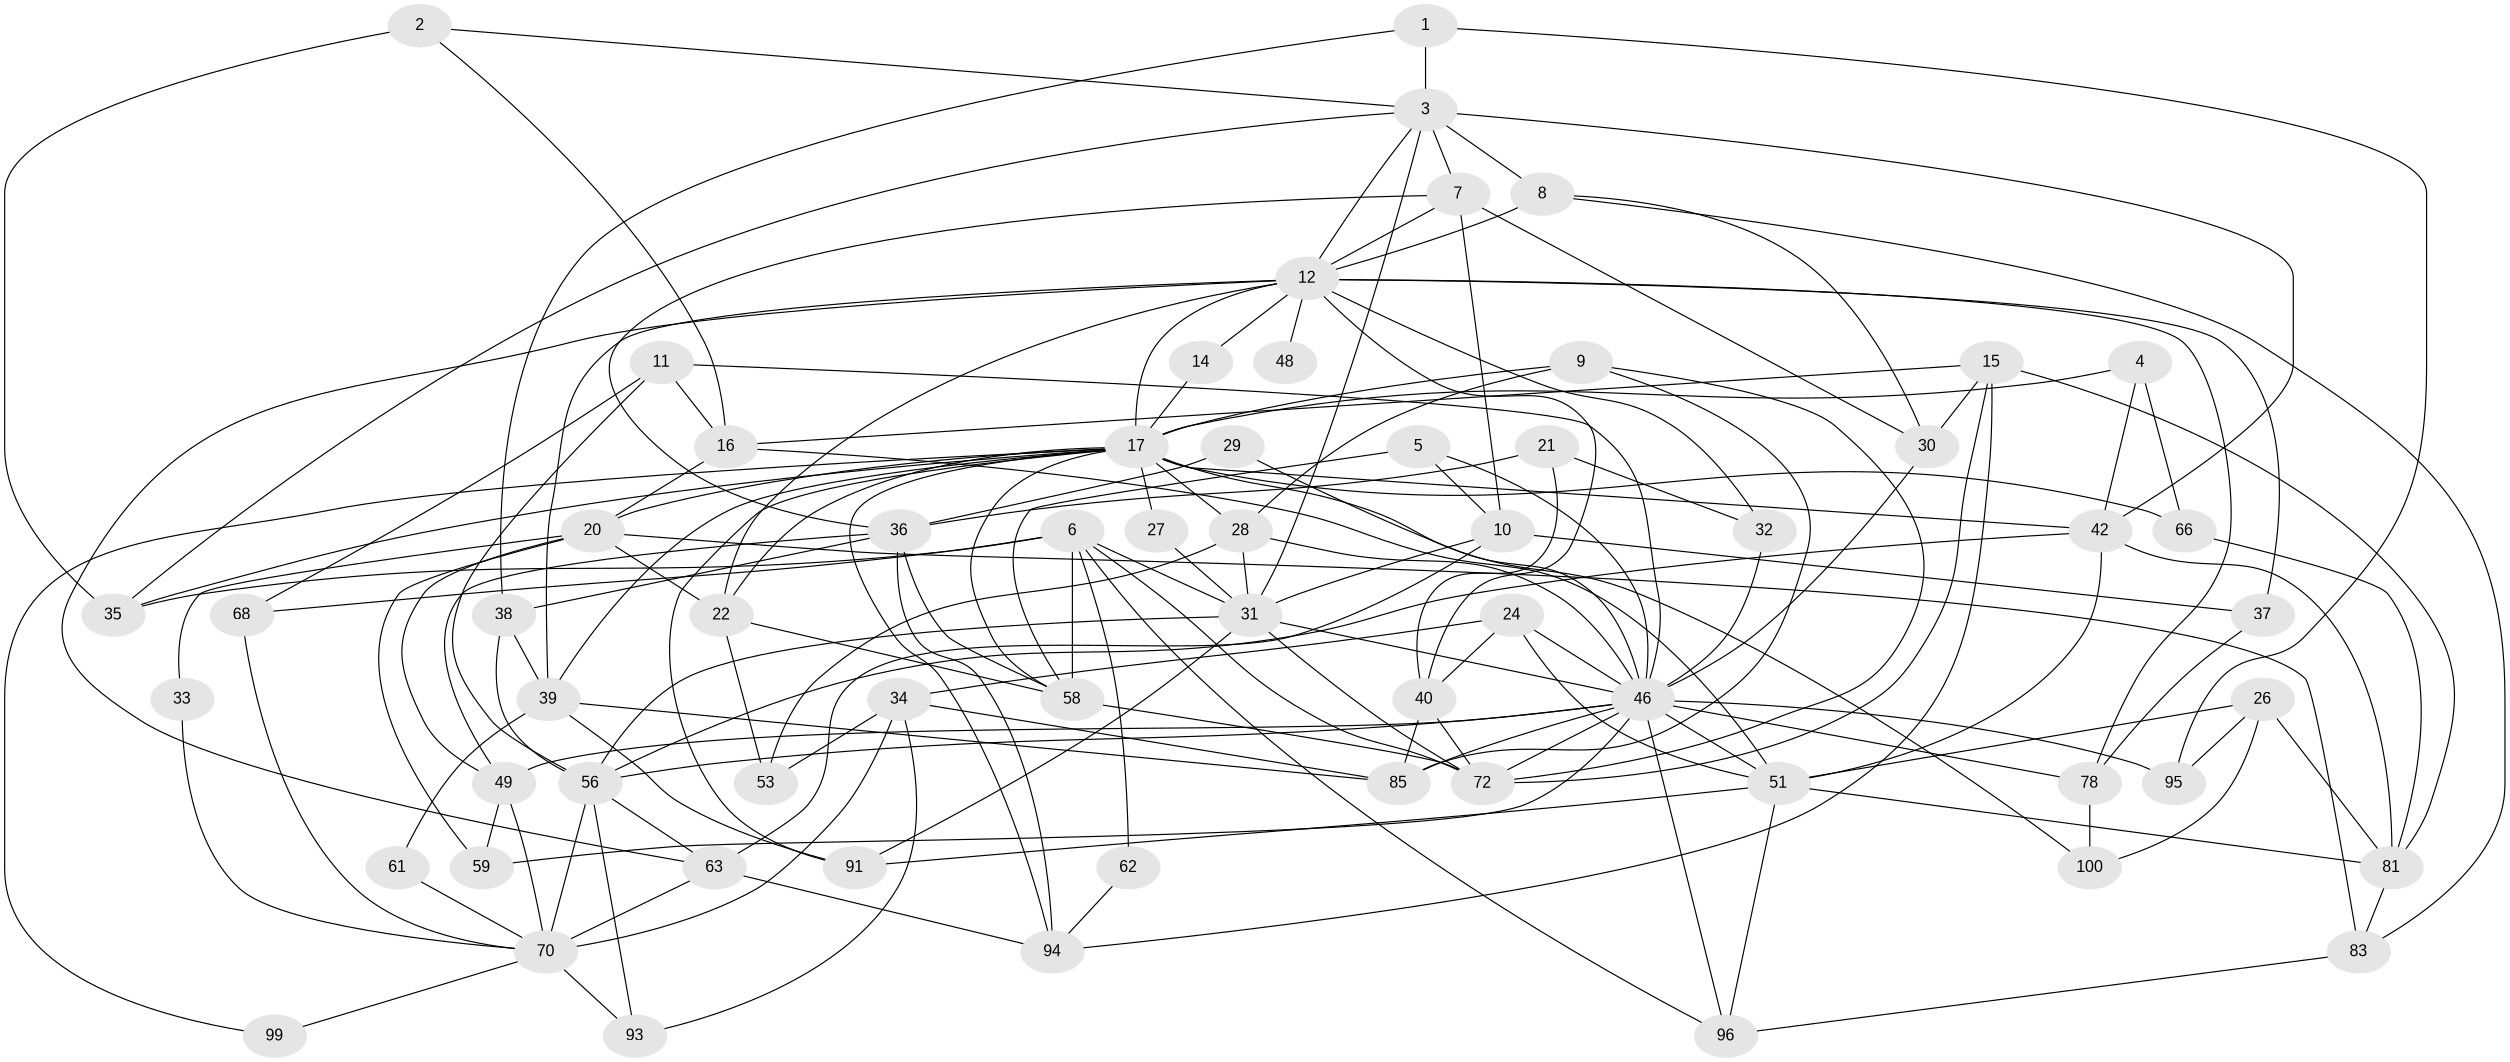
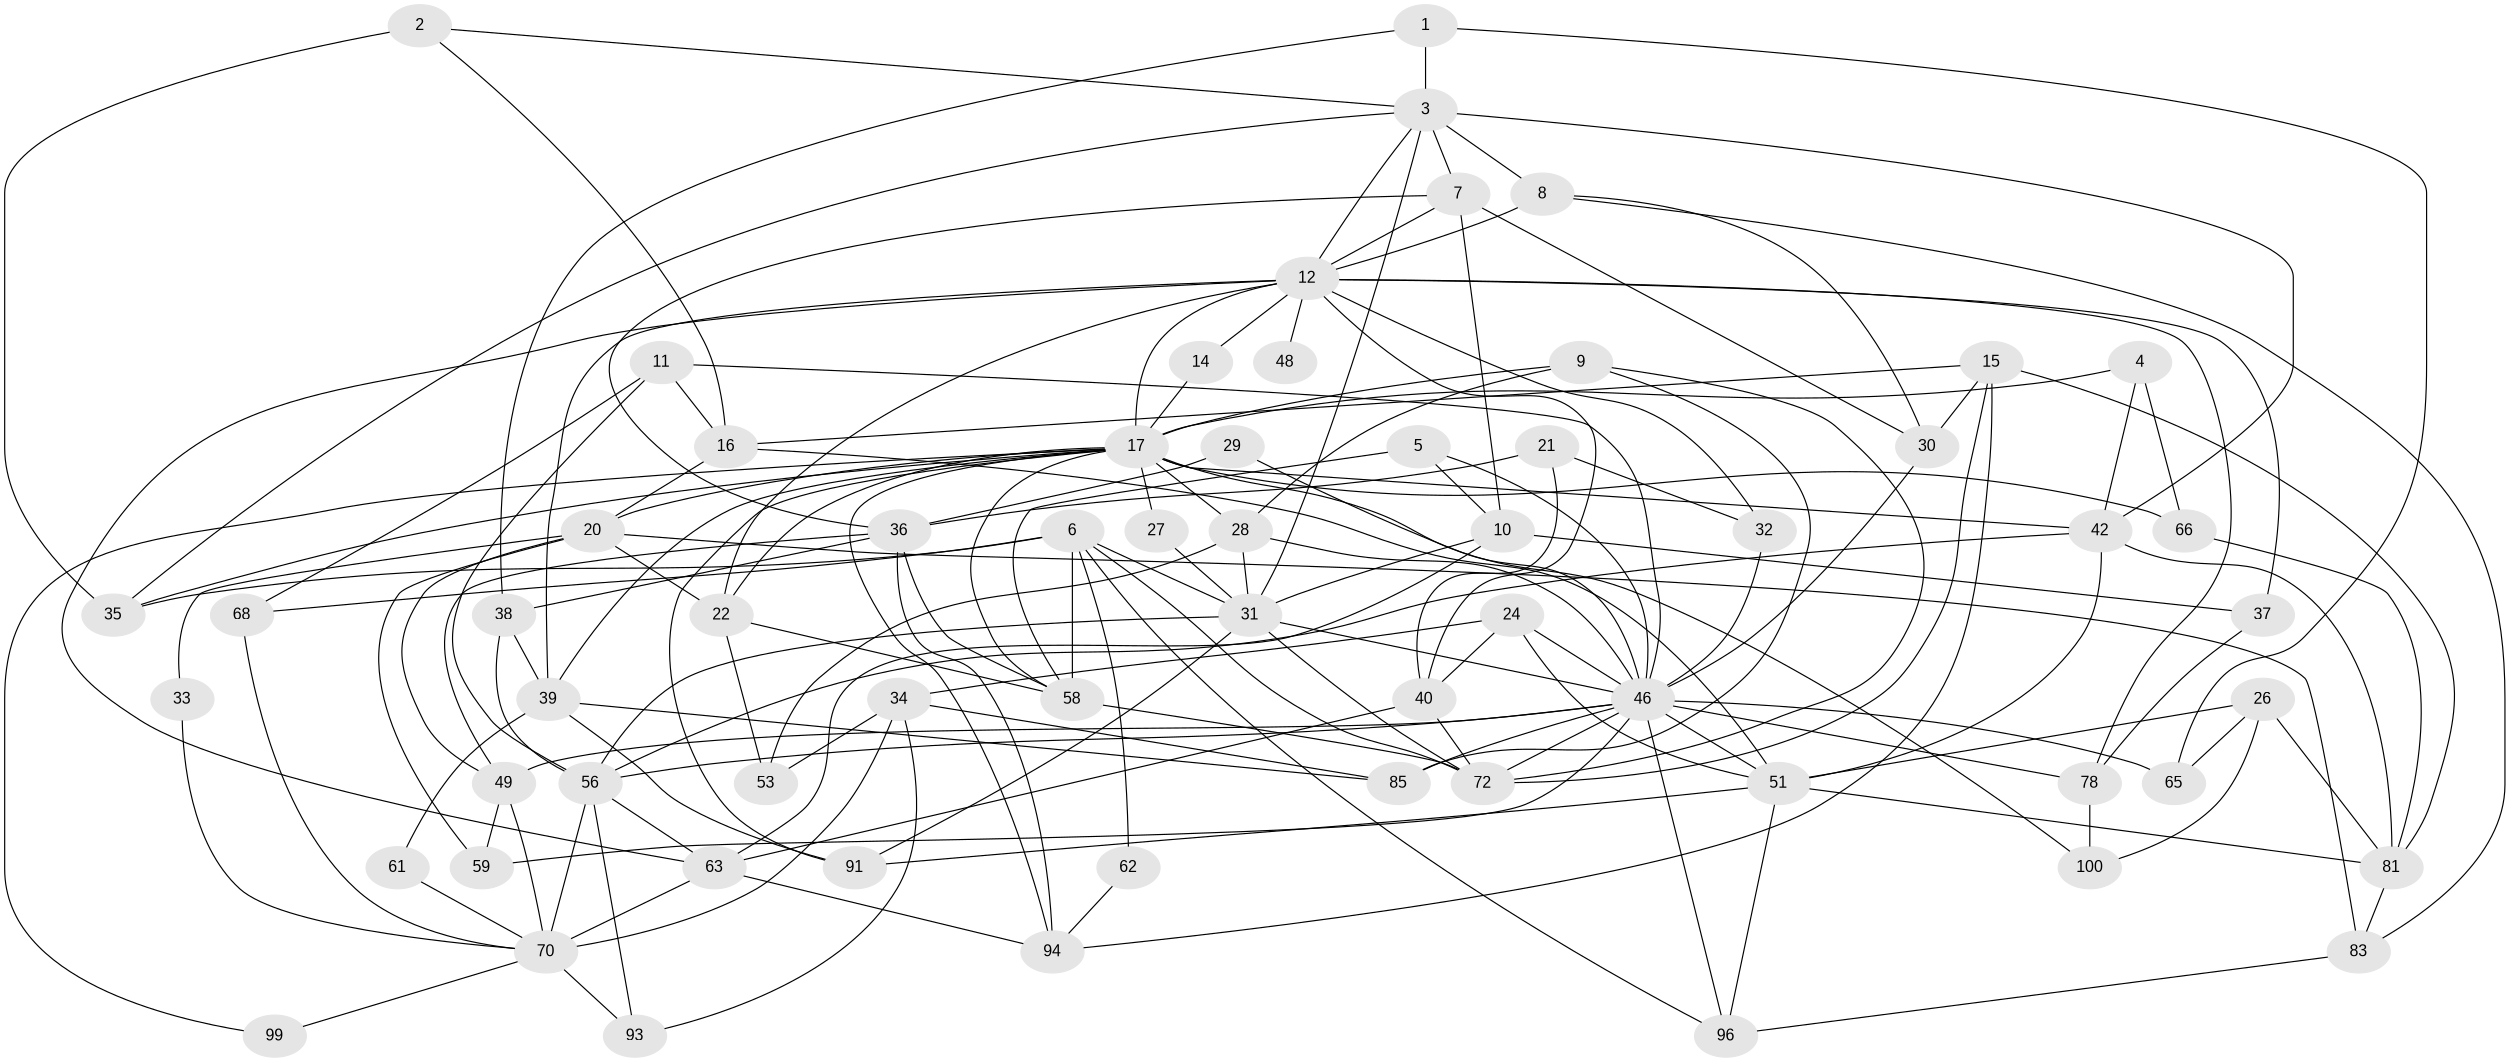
(1414, 733) -> (1069, 784)
(2174, 784) -> (2174, 784)
